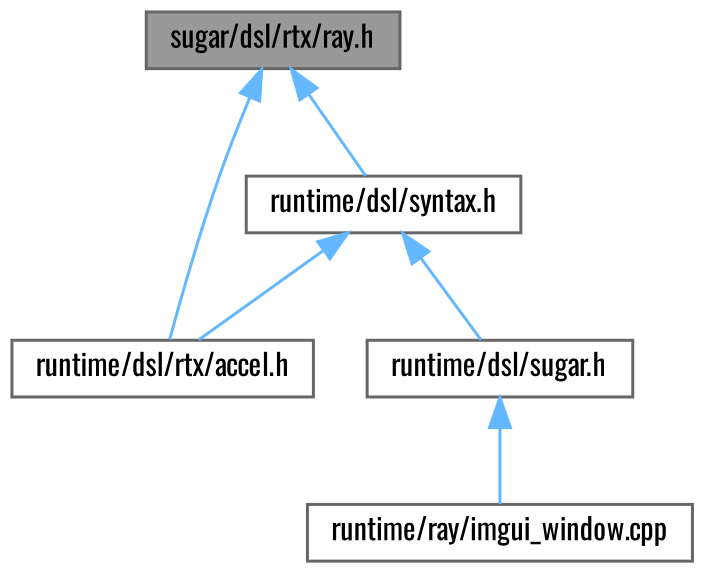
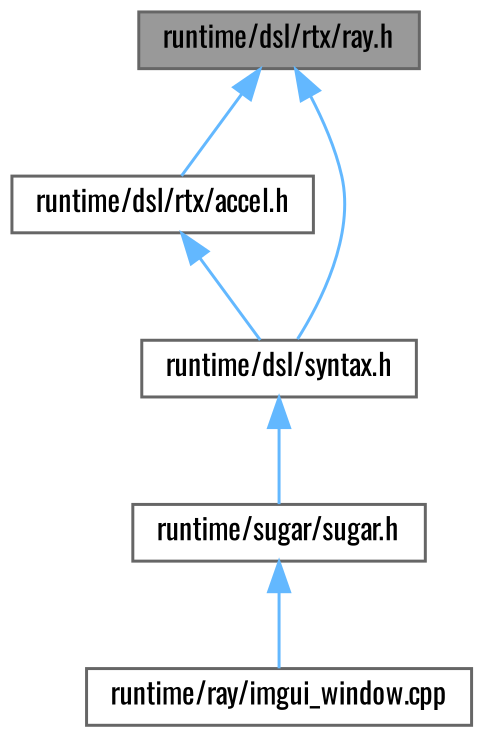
(273, 40) -> (279, 40)
(261, 295) -> (230, 299)
(500, 369) -> (279, 533)
